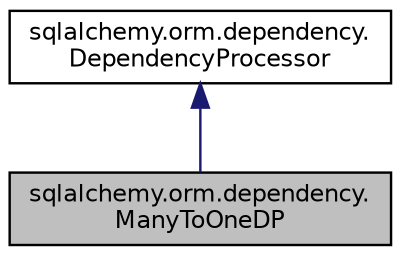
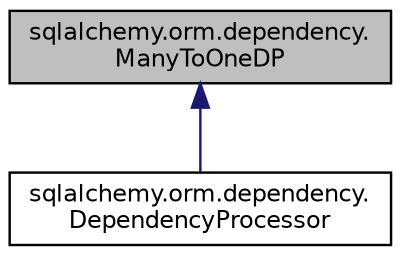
(200, 140) -> (200, 140)
